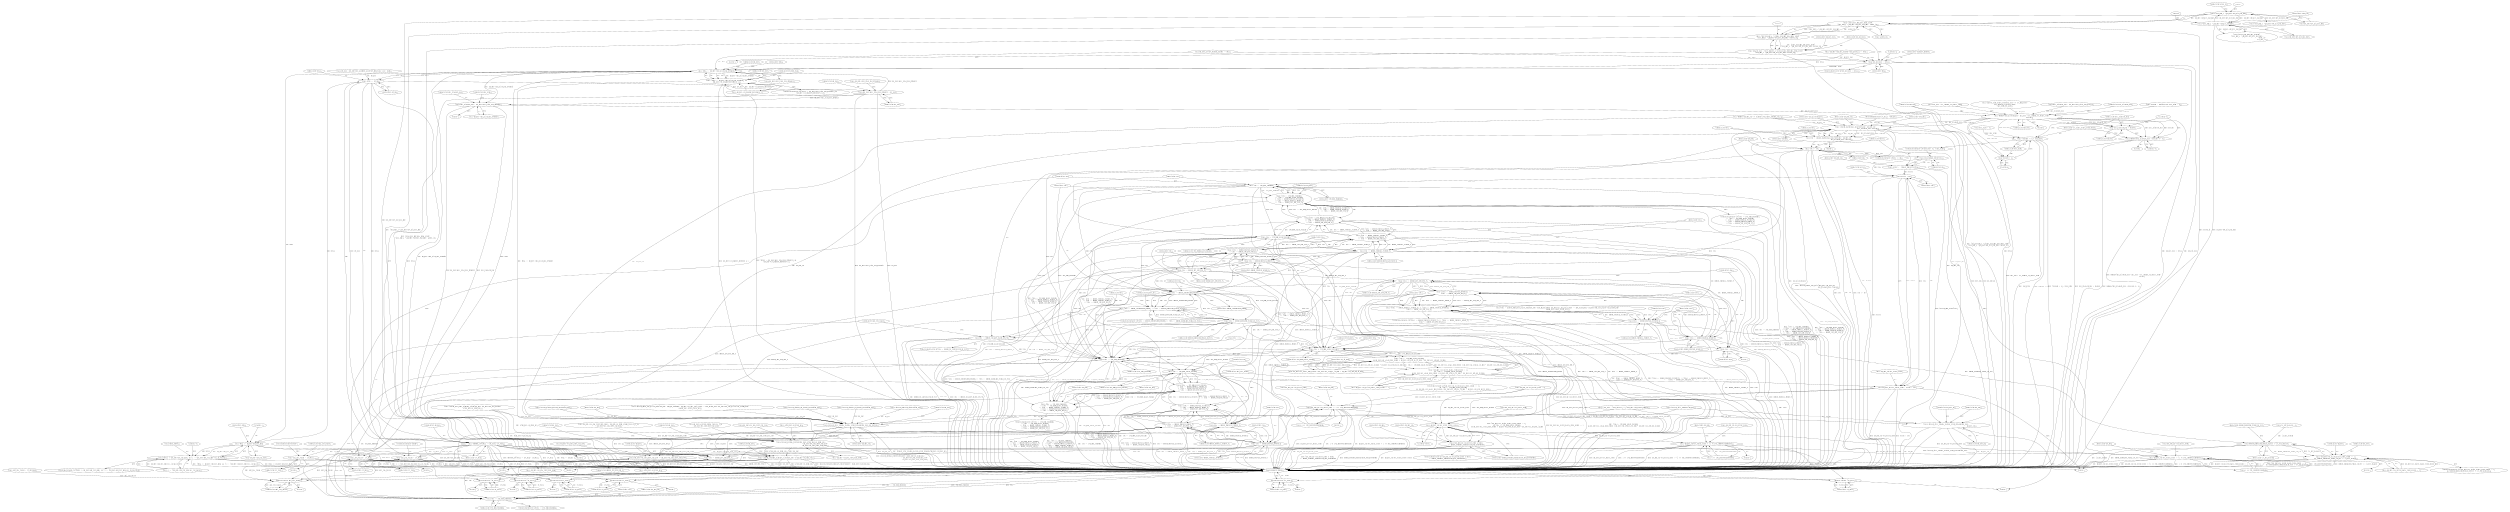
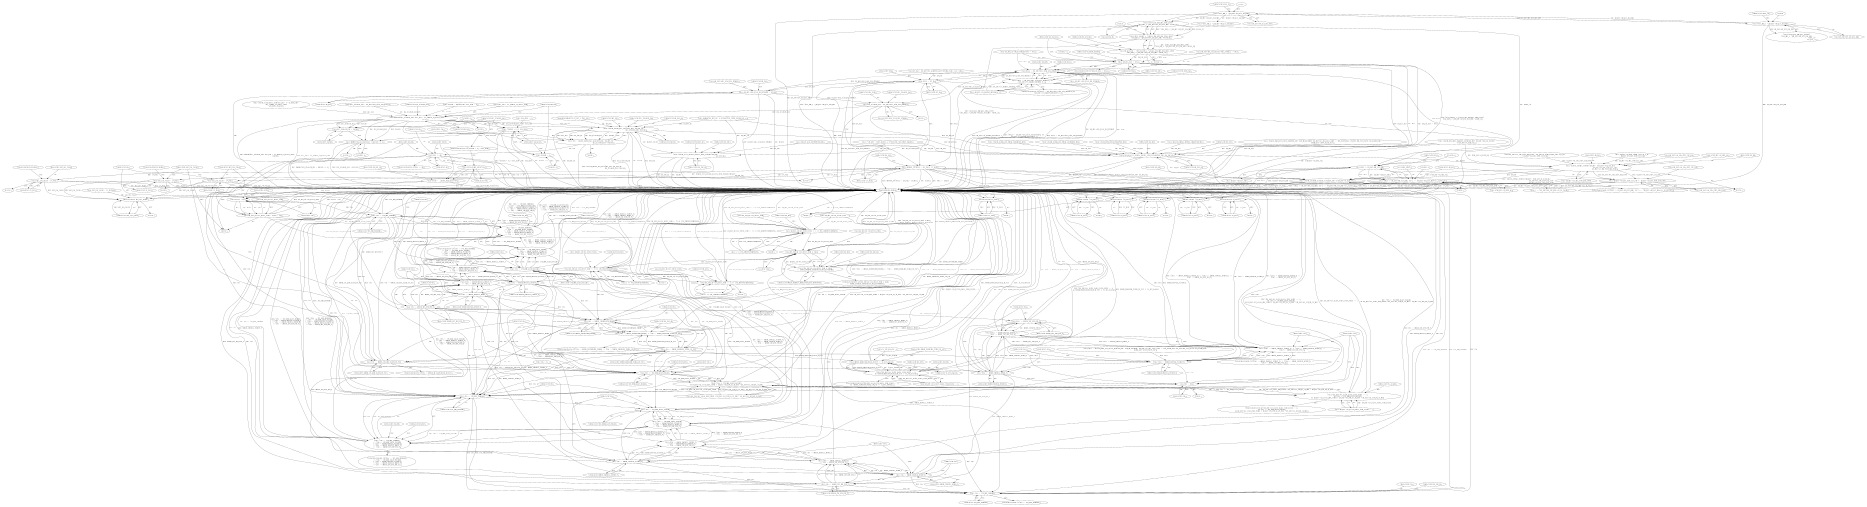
(1836, 67) -> (1094, 67)
(2079, 128) -> none
none -> (371, 373)
(1888, 465) -> (561, 191)
